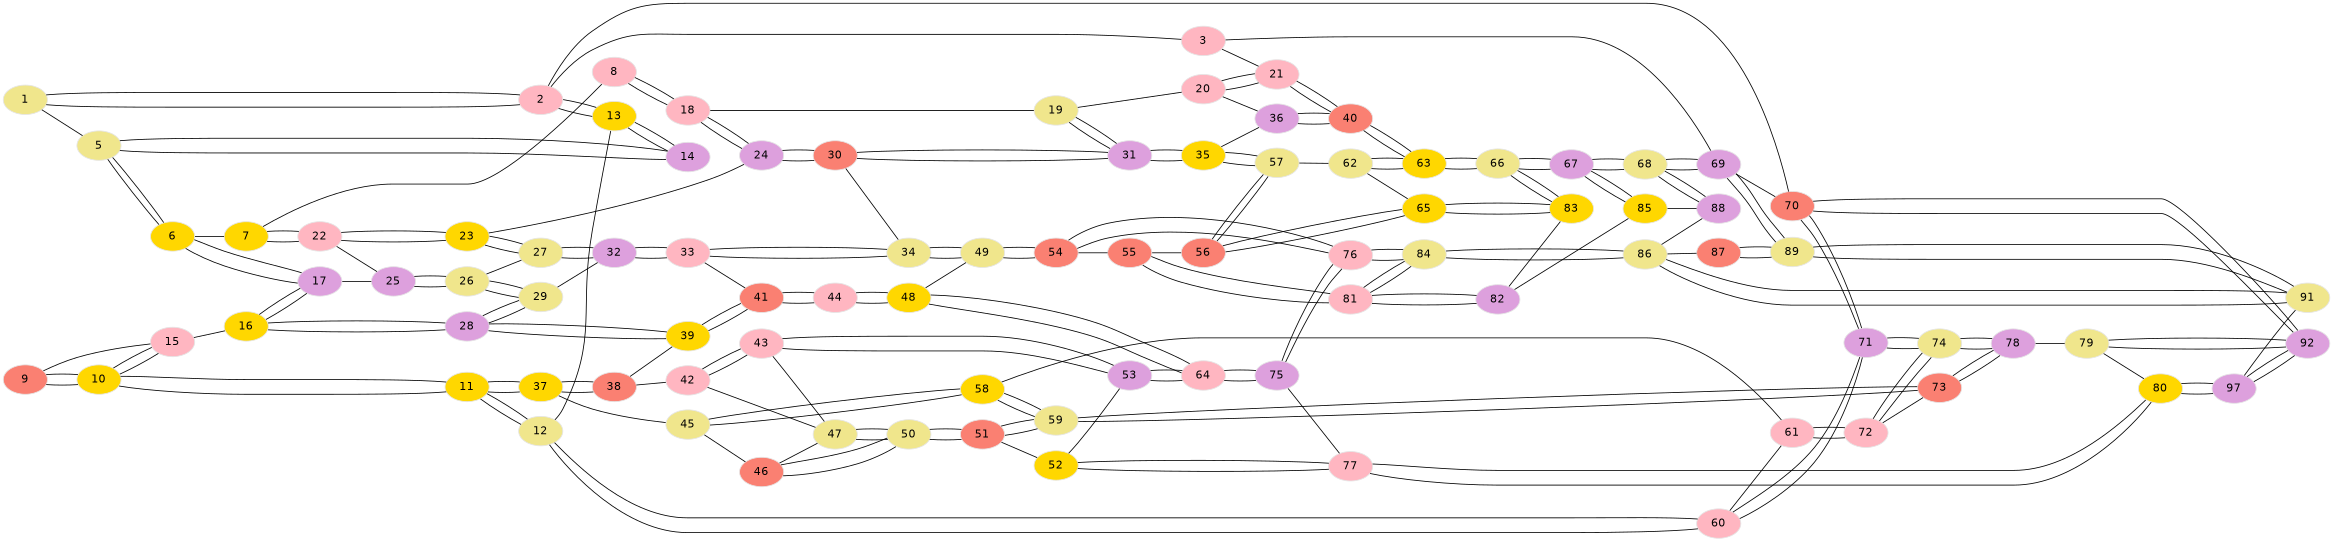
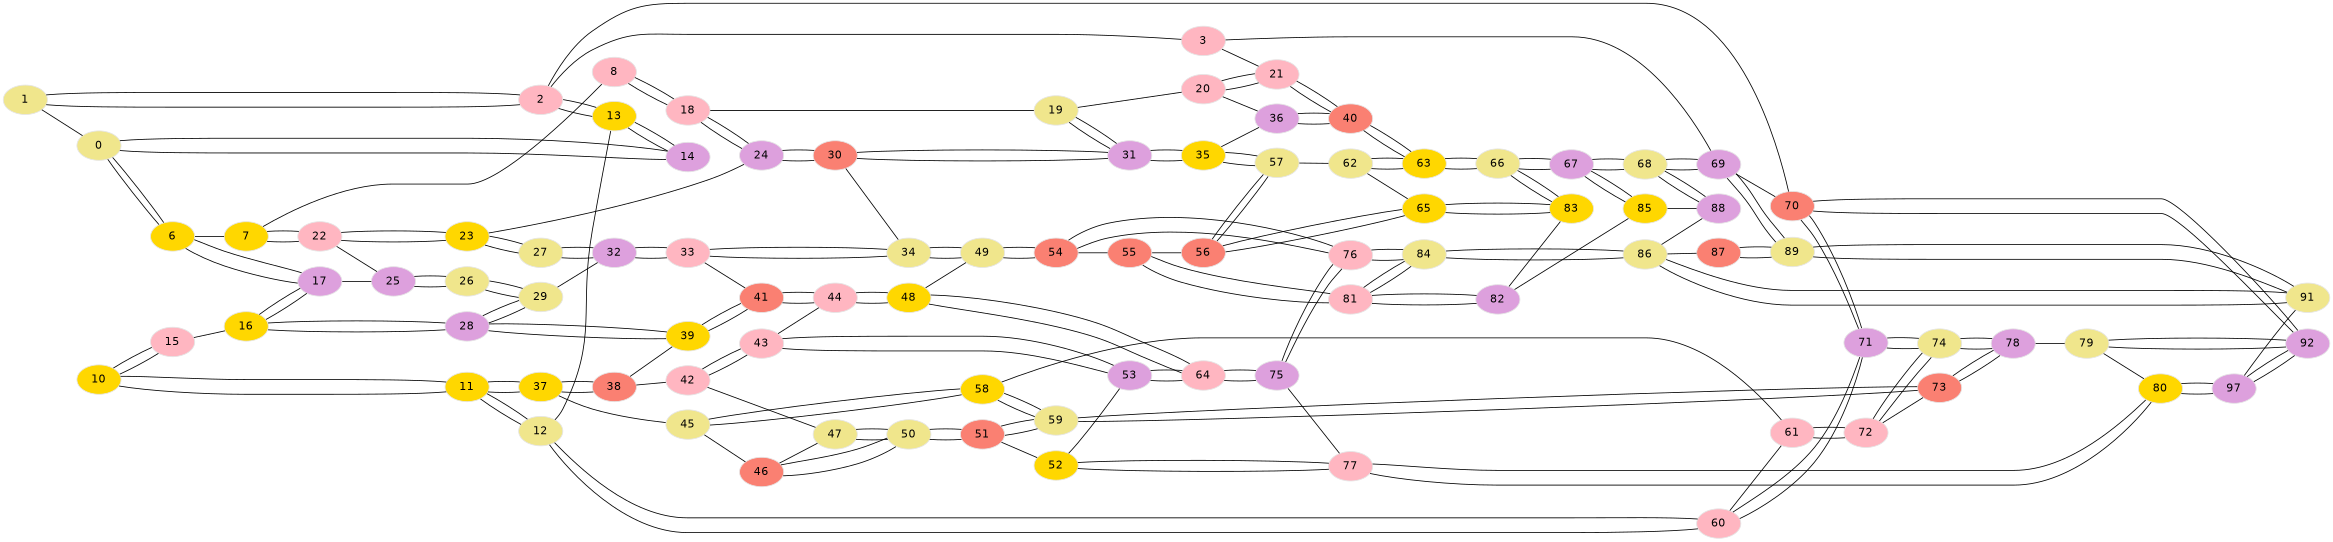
(99, 146) -> (99, 146)
(504, 267) -> none
(25, 380) -> none
(799, 389) -> (798, 321)
